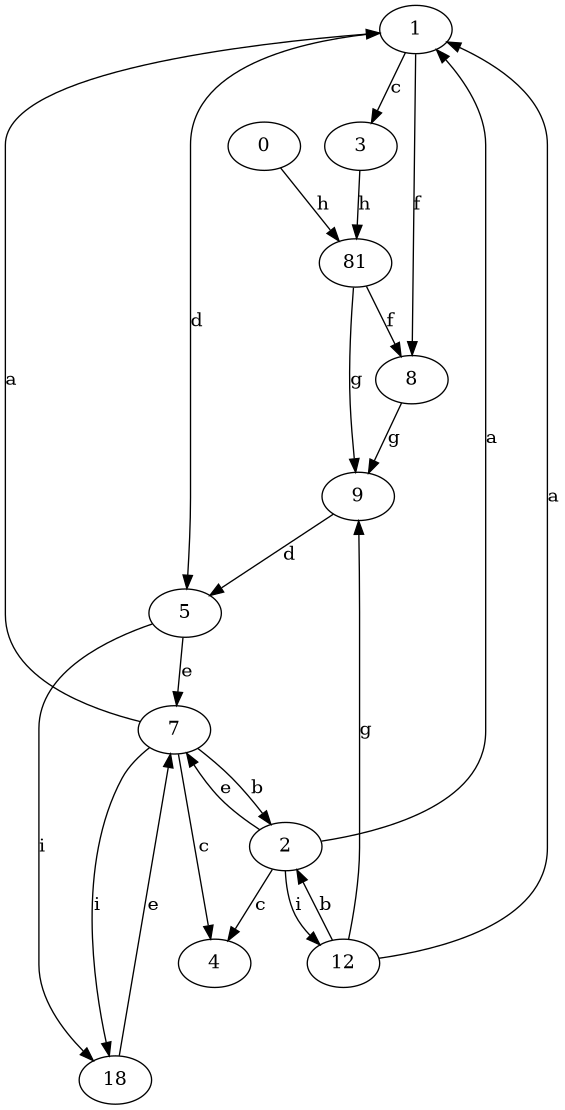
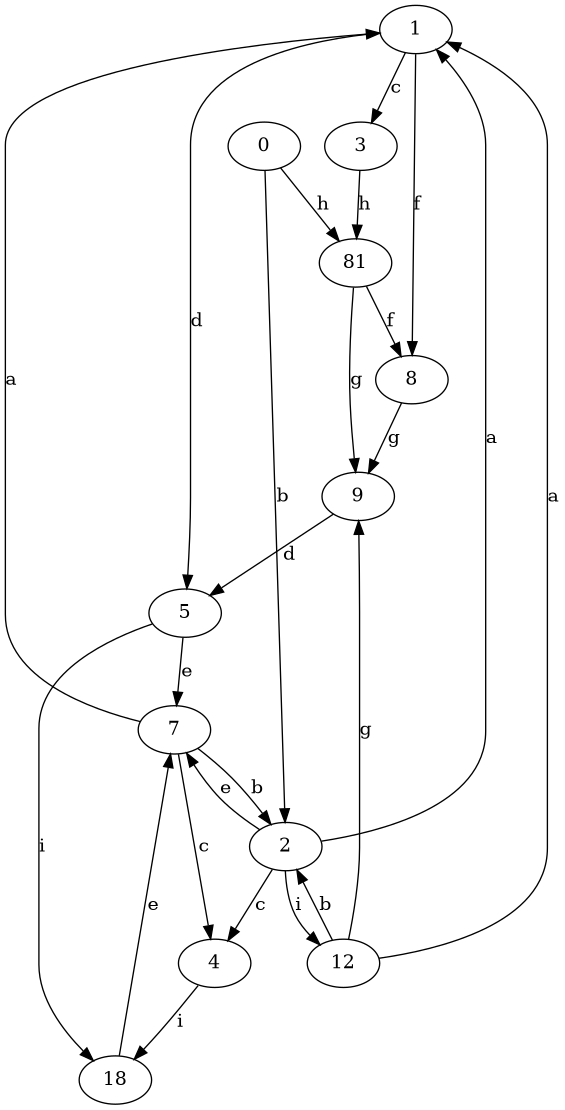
none -> (275, 490)
(93, 888) -> (172, 1018)
